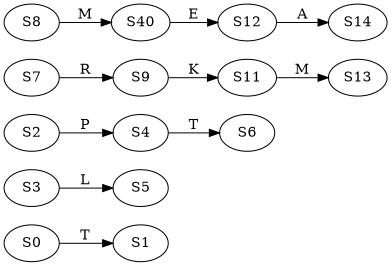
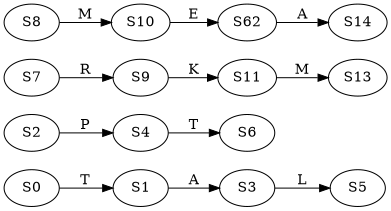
(141, 22) -> (141, 22)
(247, 22) -> (247, 22)
none -> (189, 188)
